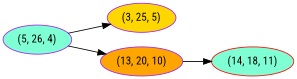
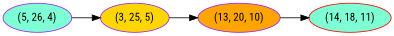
(83, 49) -> (179, 18)
